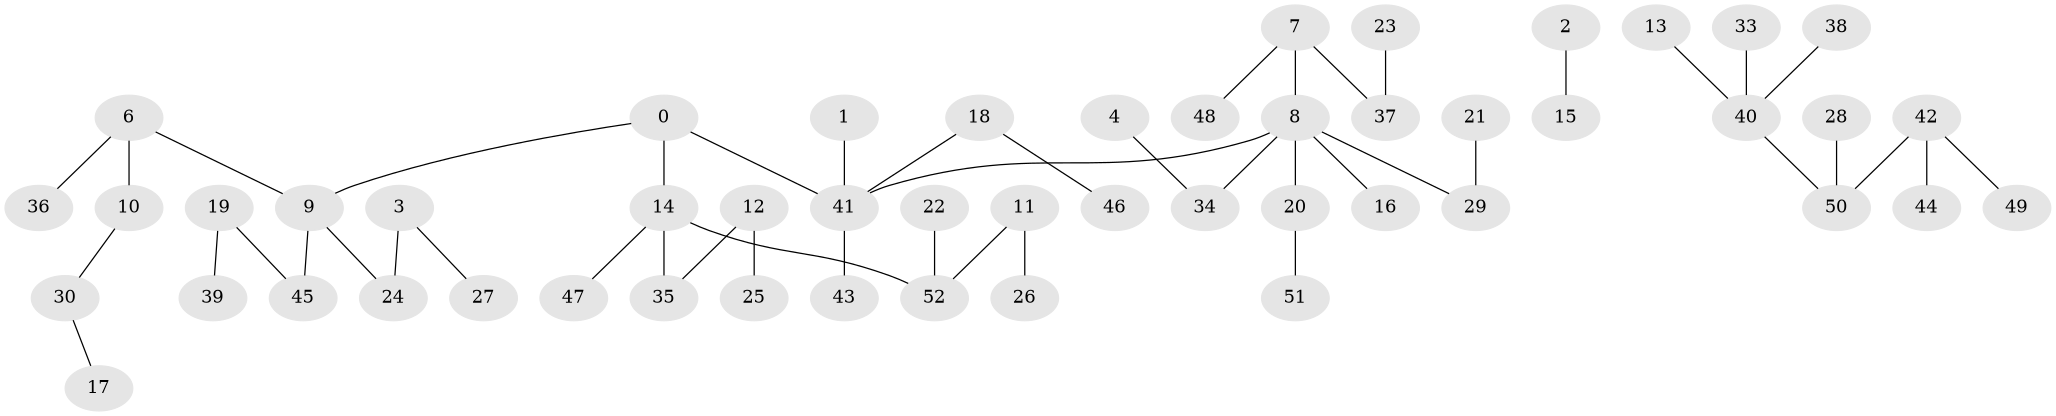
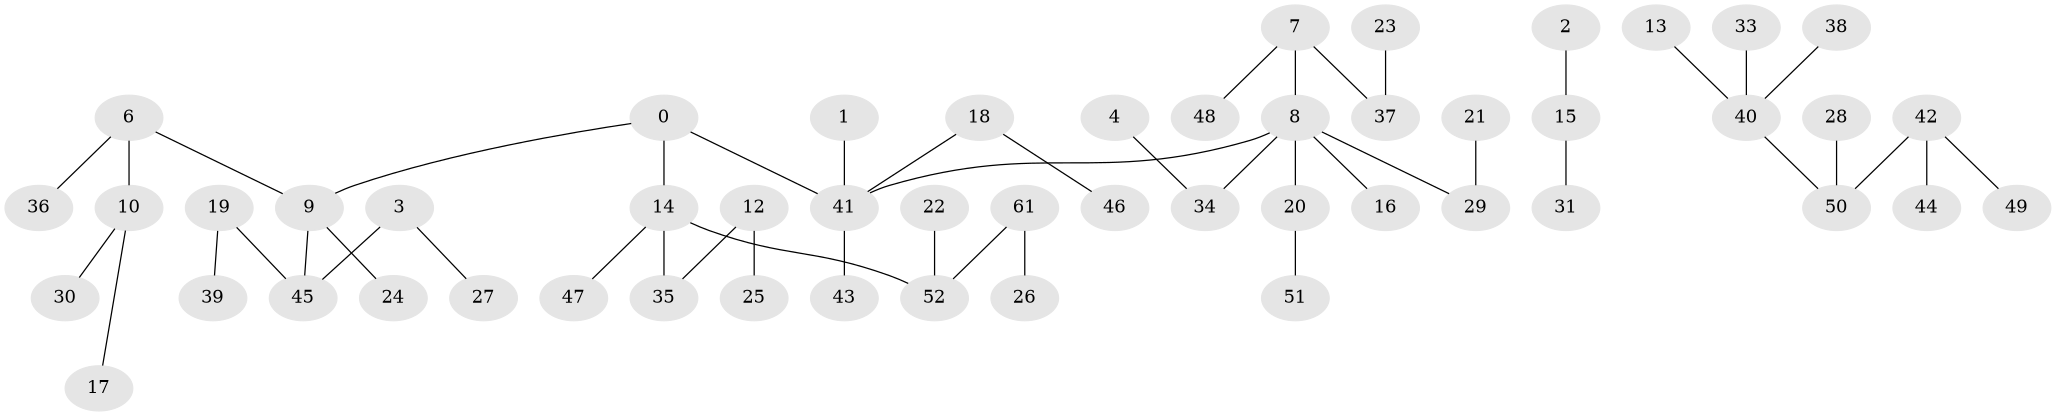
(1025, 208) -> (1025, 208)
none -> (1566, 208)
(396, 253) -> (357, 248)
(82, 343) -> (114, 298)
